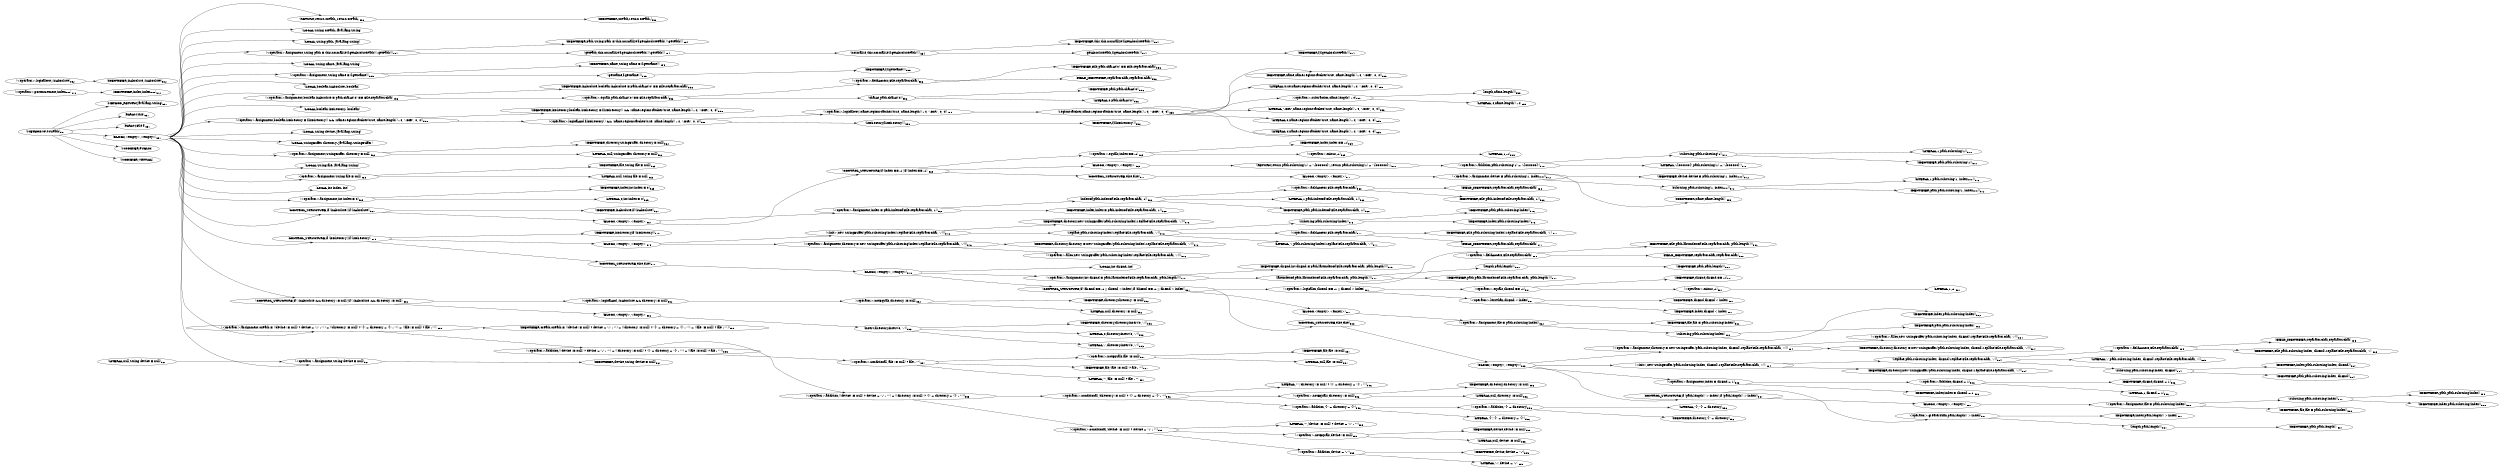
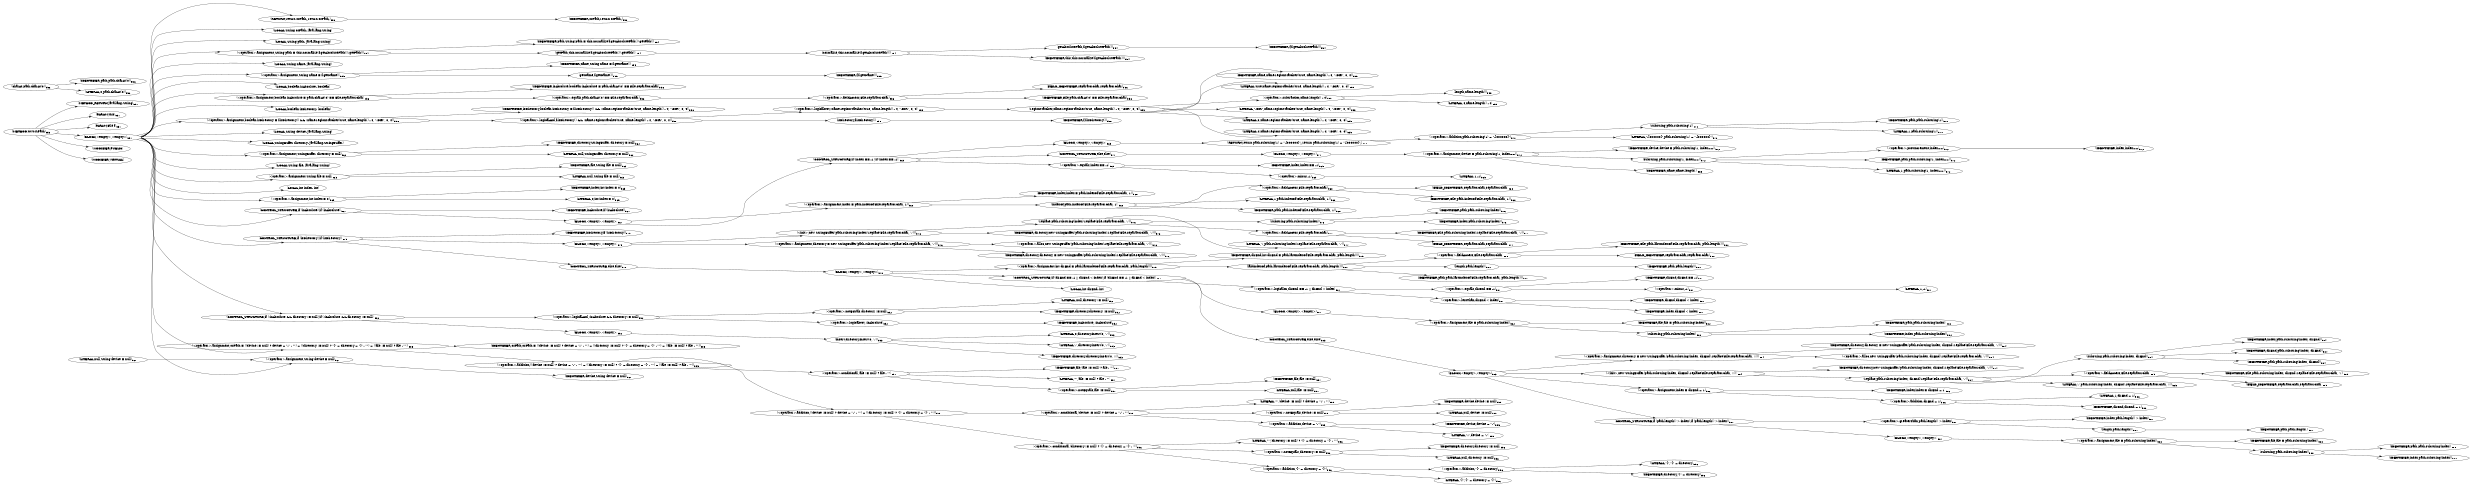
(774, 98) -> none
(63, 132) -> (48, 132)
none -> (1795, 154)
none -> (737, 320)
none -> (2287, 351)
